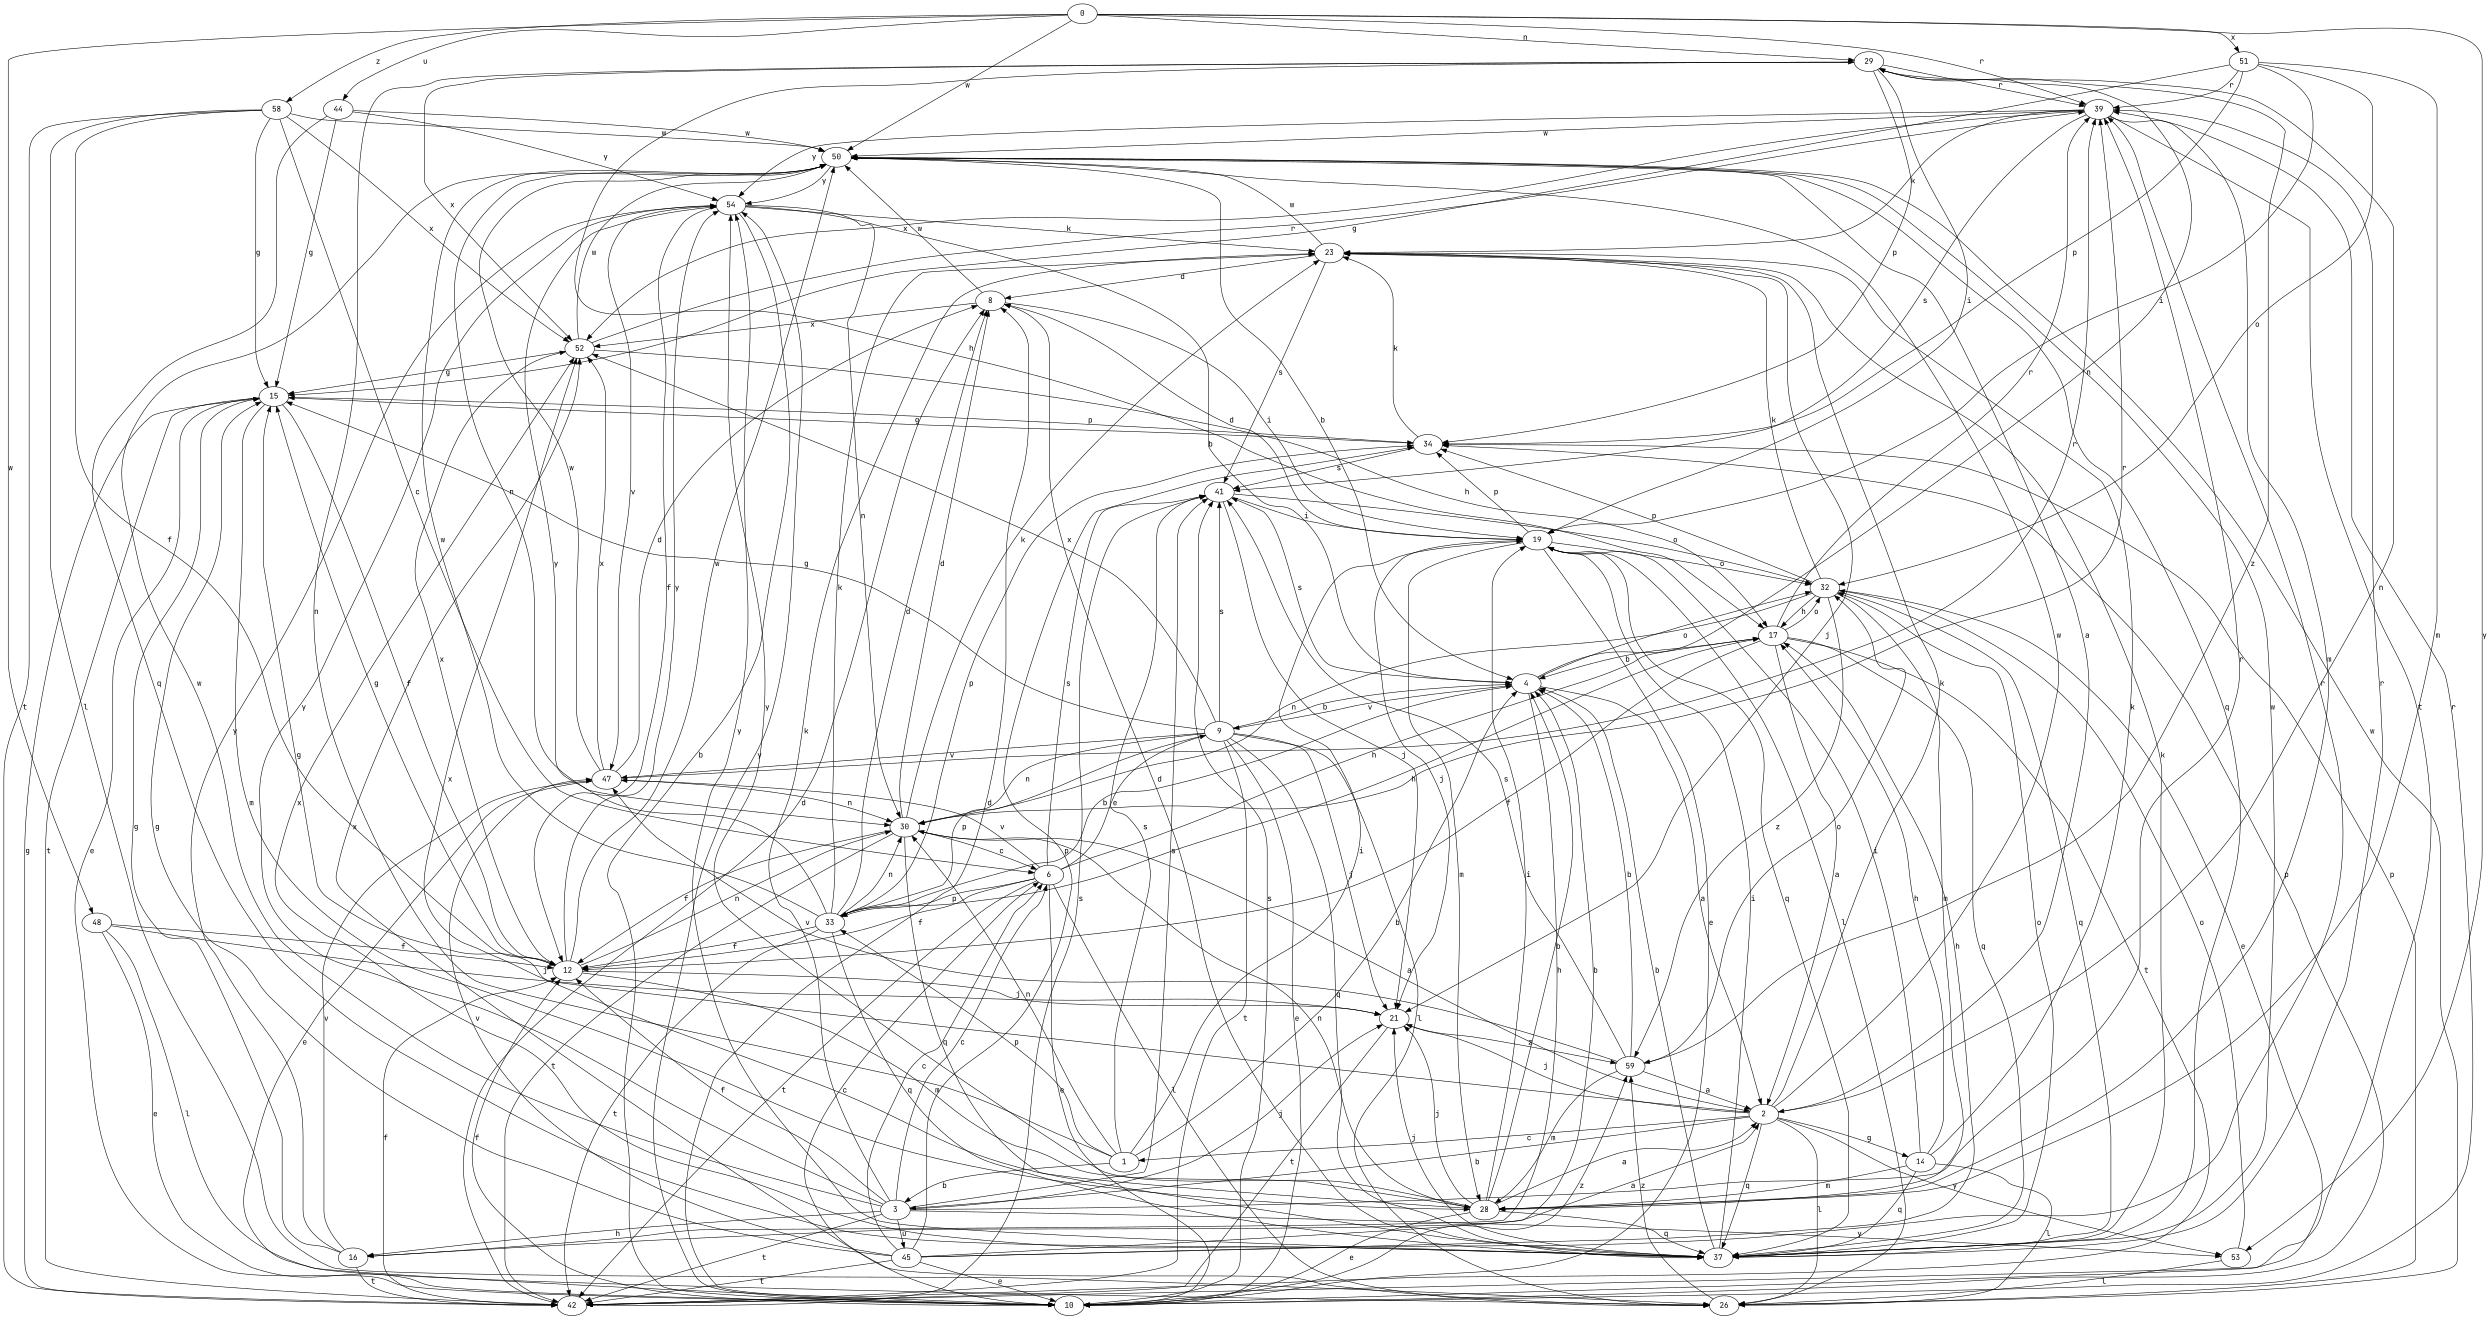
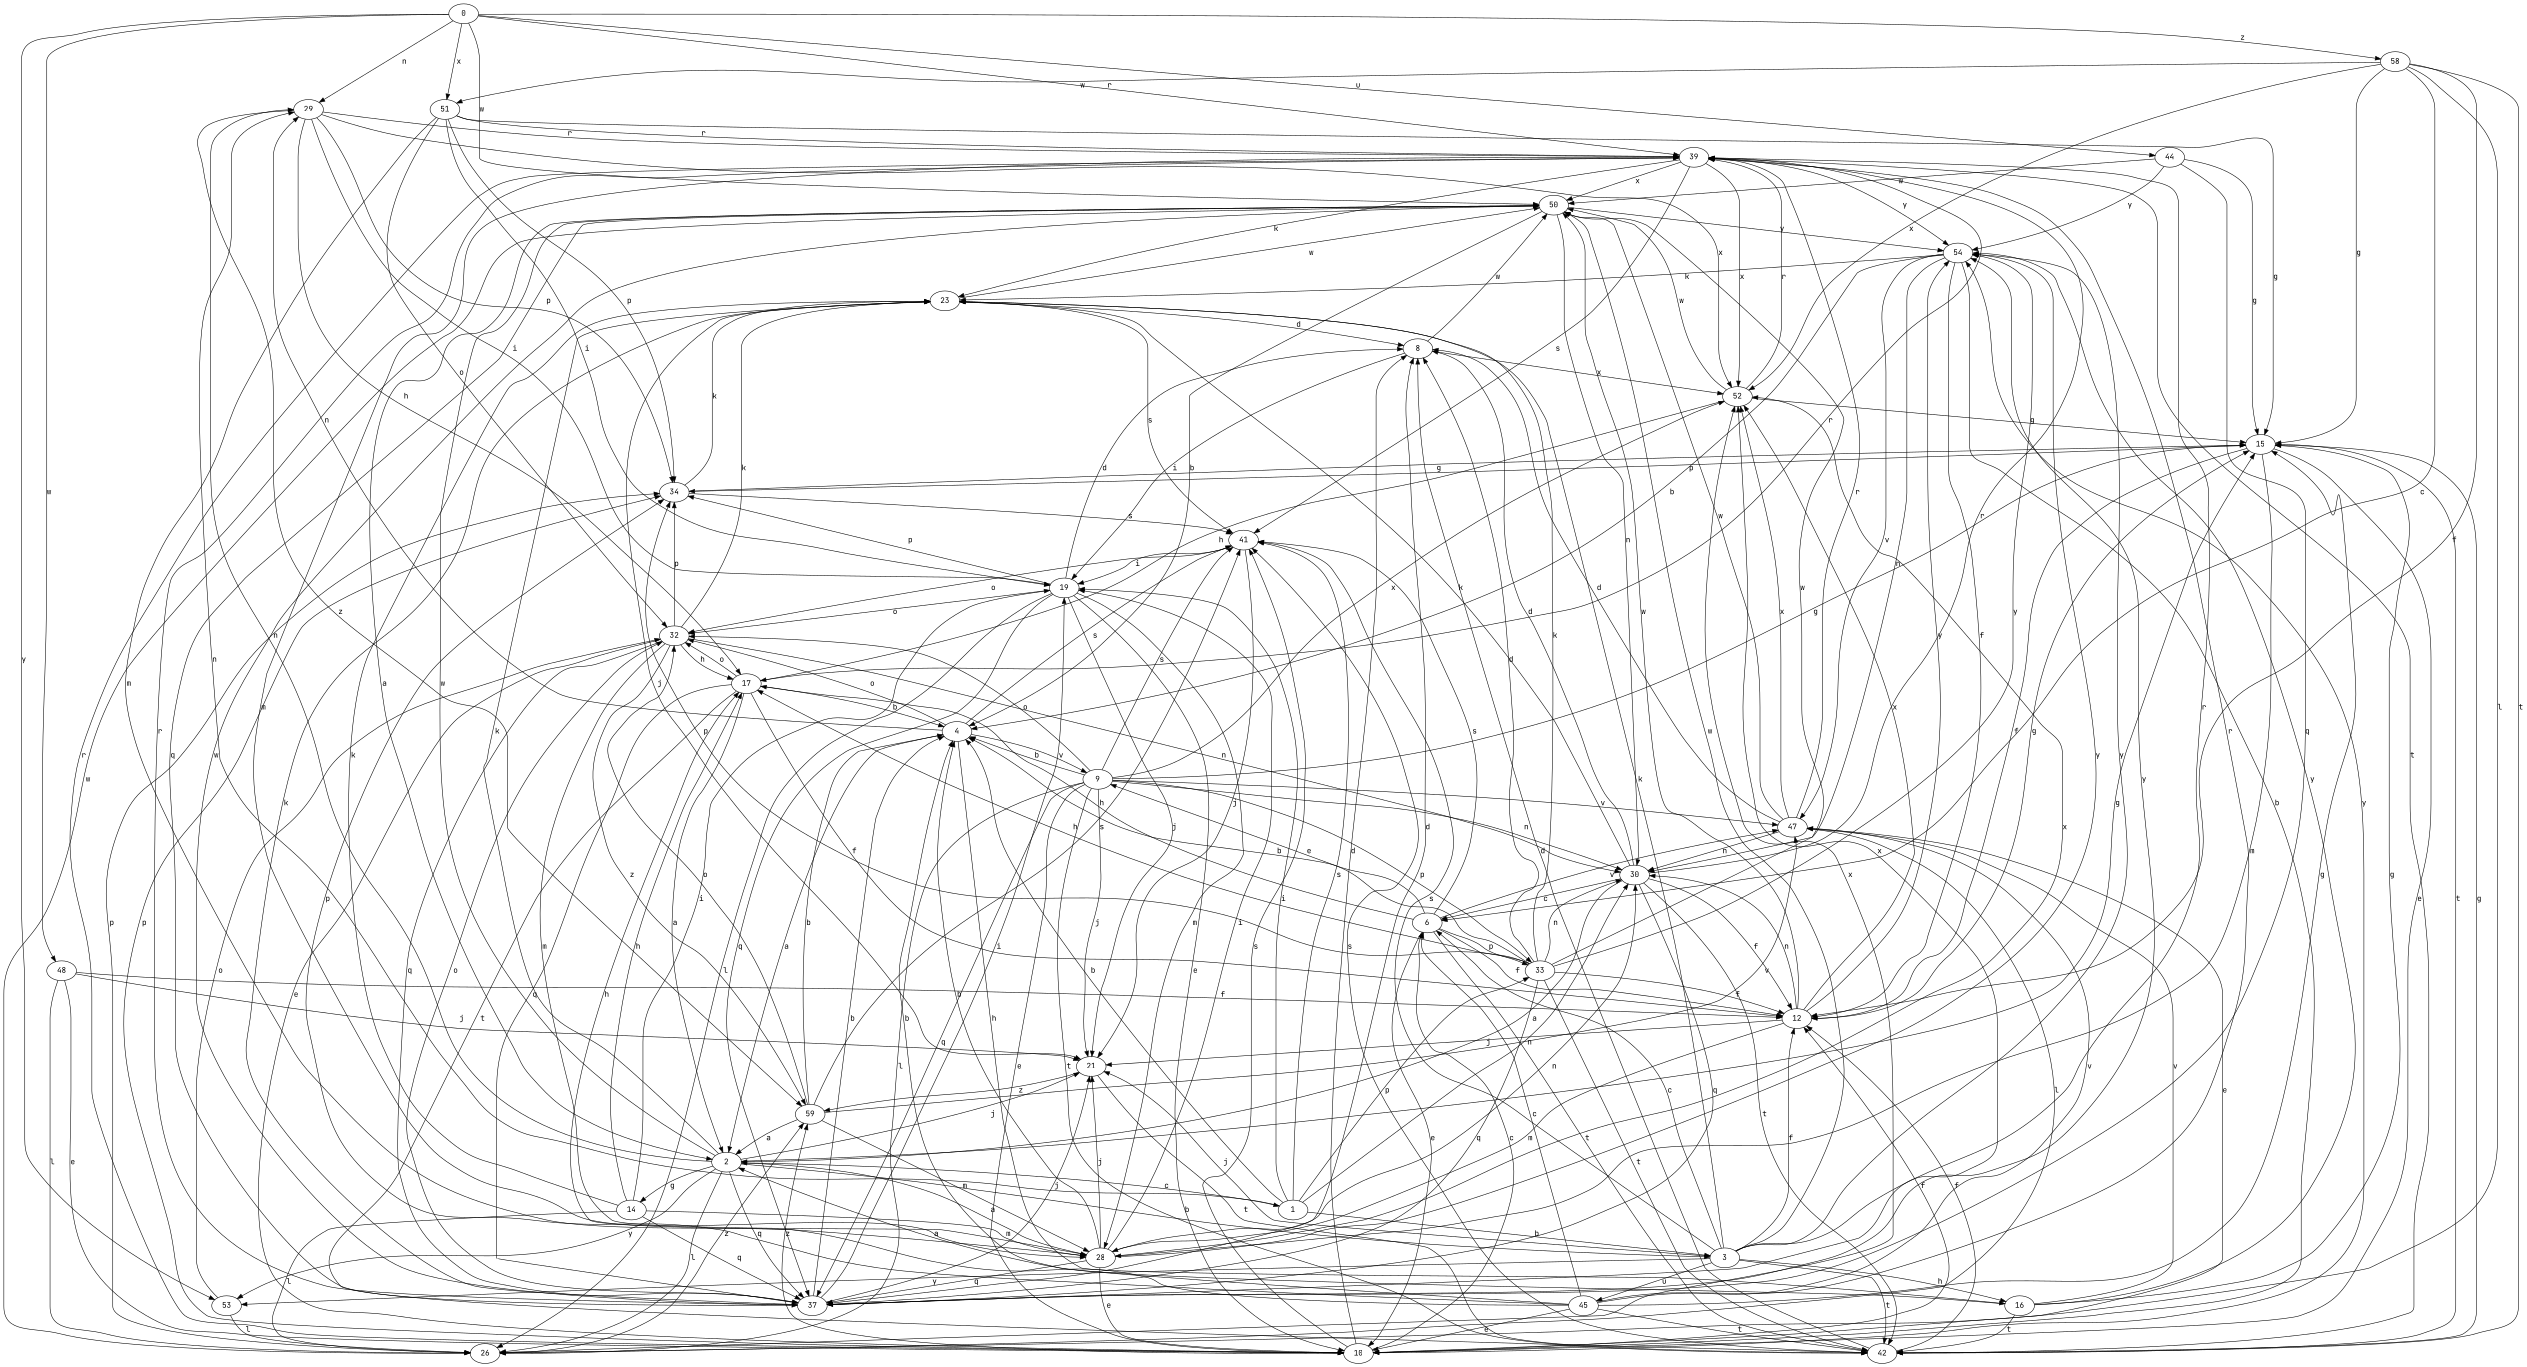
(555, 132) -> (1420, 75)
(1546, 133) -> (1638, 181)
none -> (922, 654)
(1301, 1260) -> (1539, 1322)
